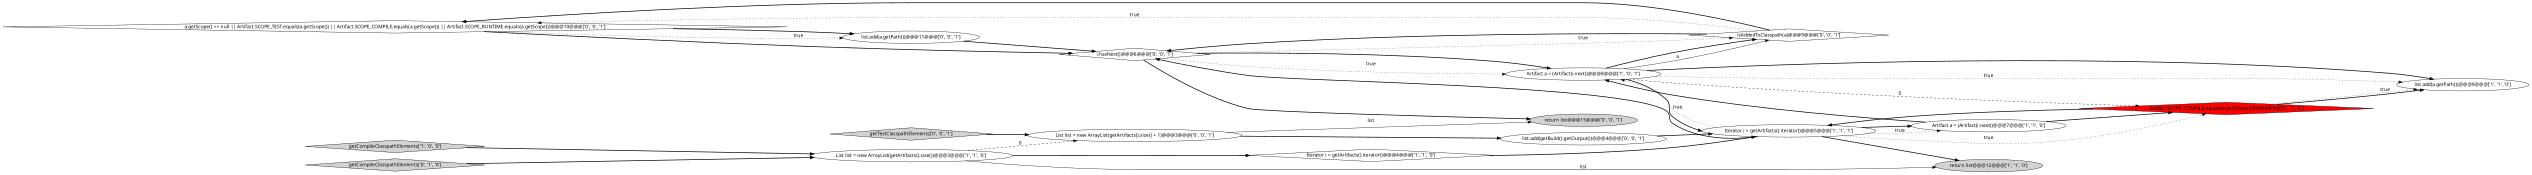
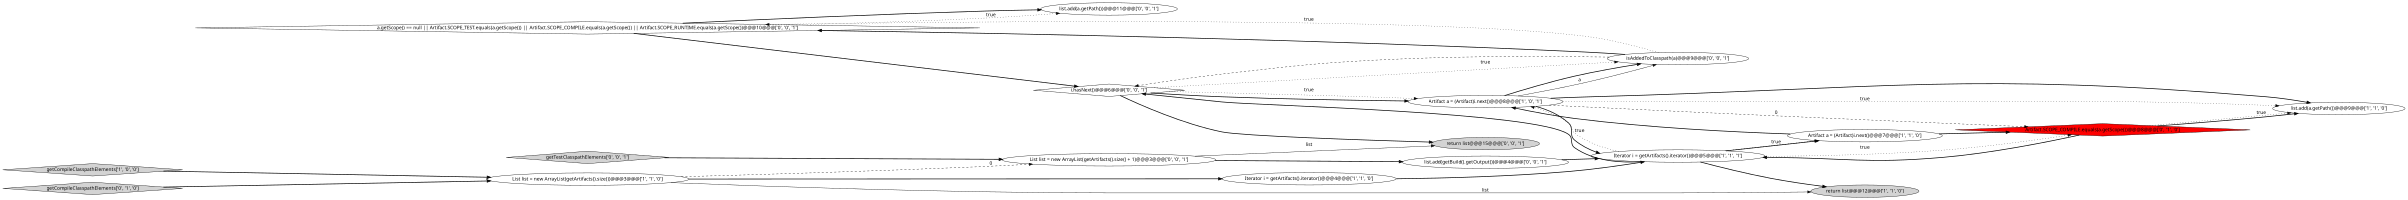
(1789, 35) -> (1678, 59)
(1439, 36) -> (1373, 60)
(1028, 46) -> none
(1371, 155) -> (1309, 179)
